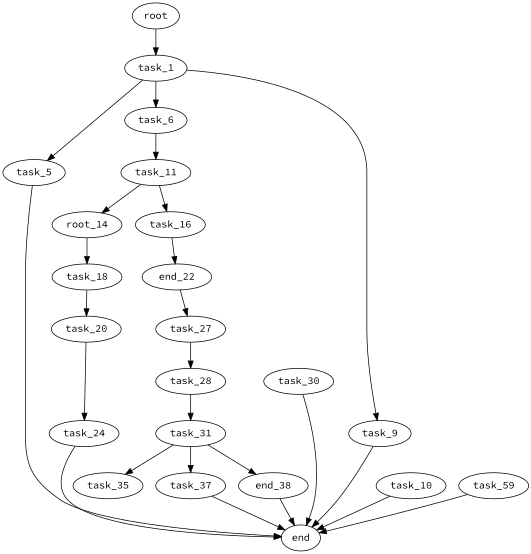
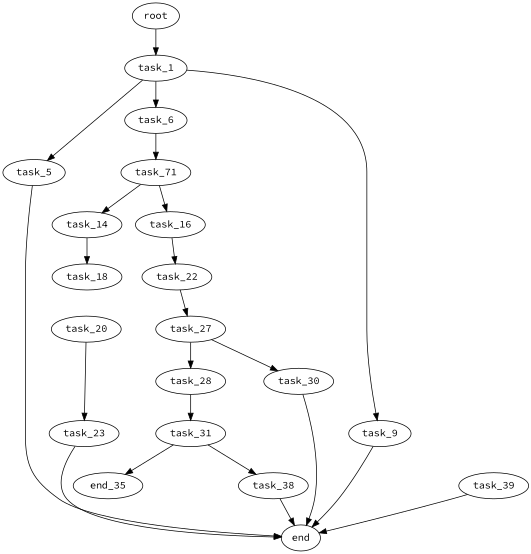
(156, 173) -> (156, 173)
(87, 225) -> (87, 225)
(177, 277) -> (177, 277)
(87, 299) -> none
none -> (241, 354)
(84, 434) -> (84, 434)
(108, 486) -> (108, 486)
(191, 486) -> none
(273, 486) -> (273, 486)
(411, 486) -> none
(494, 486) -> (494, 486)
